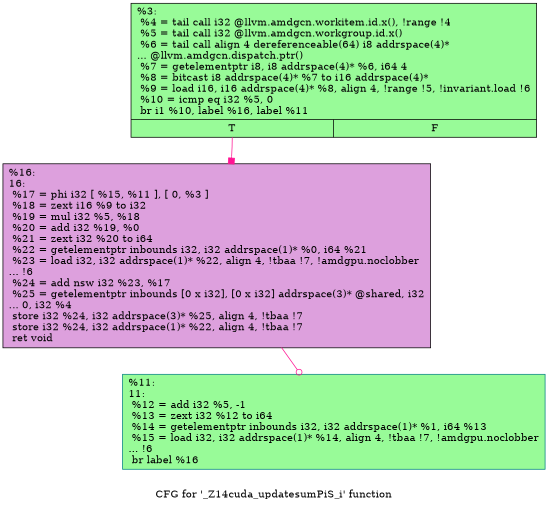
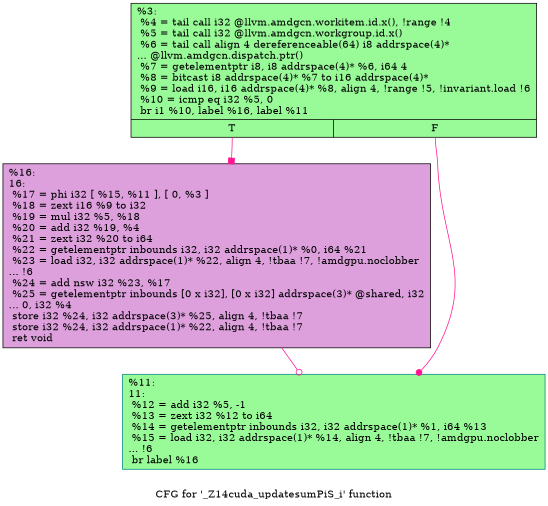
(74, 228) -> (74, 228)
none -> (453, 257)
